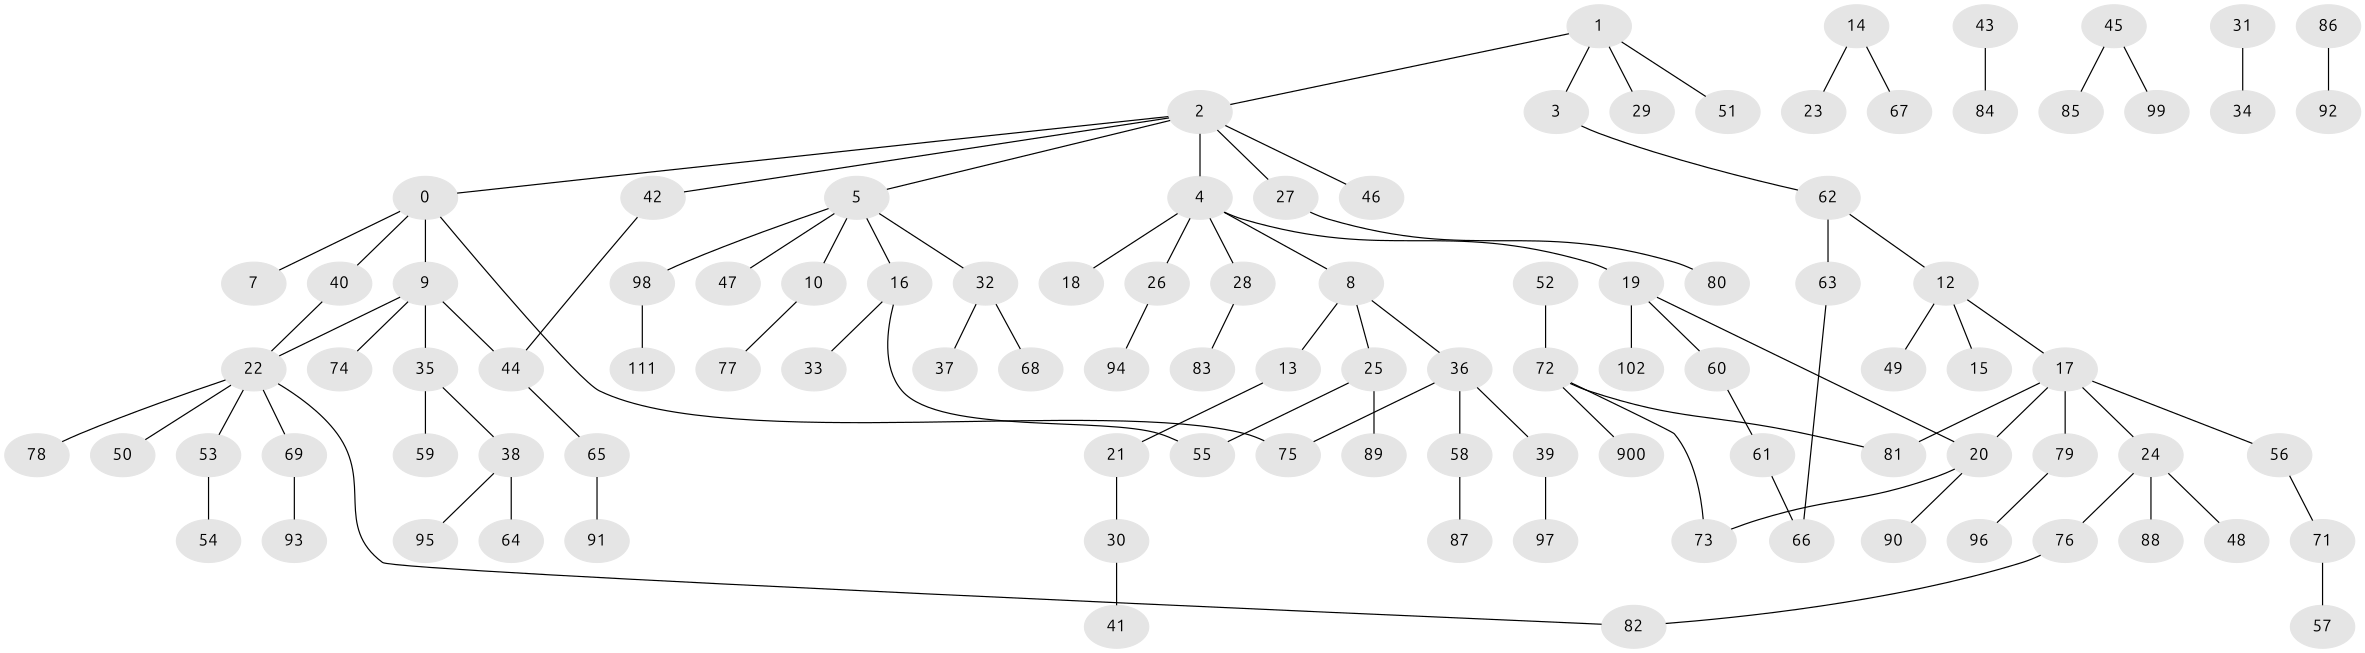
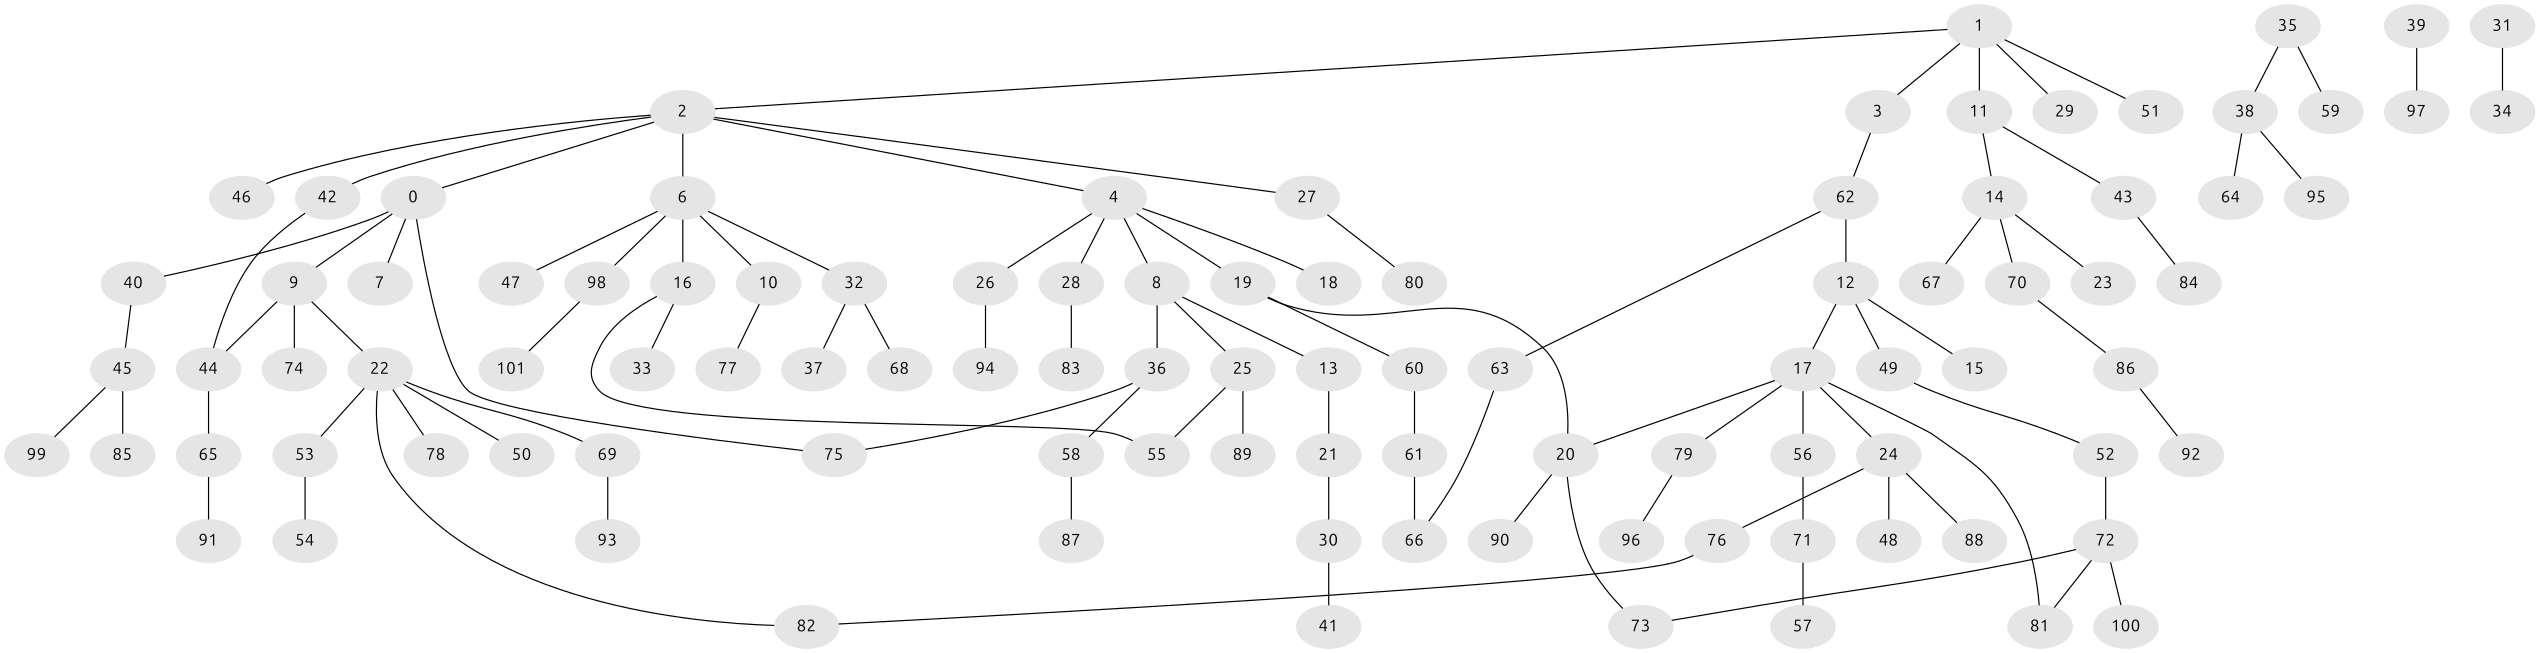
none -> (1979, 112)
(857, 198) -> (683, 198)
none -> (2017, 284)
(297, 326) -> (128, 326)
(425, 327) -> none
(642, 369) -> (511, 369)
(1631, 369) -> none
(1503, 412) -> none
none -> (1996, 414)
(1631, 455) -> (2126, 627)
